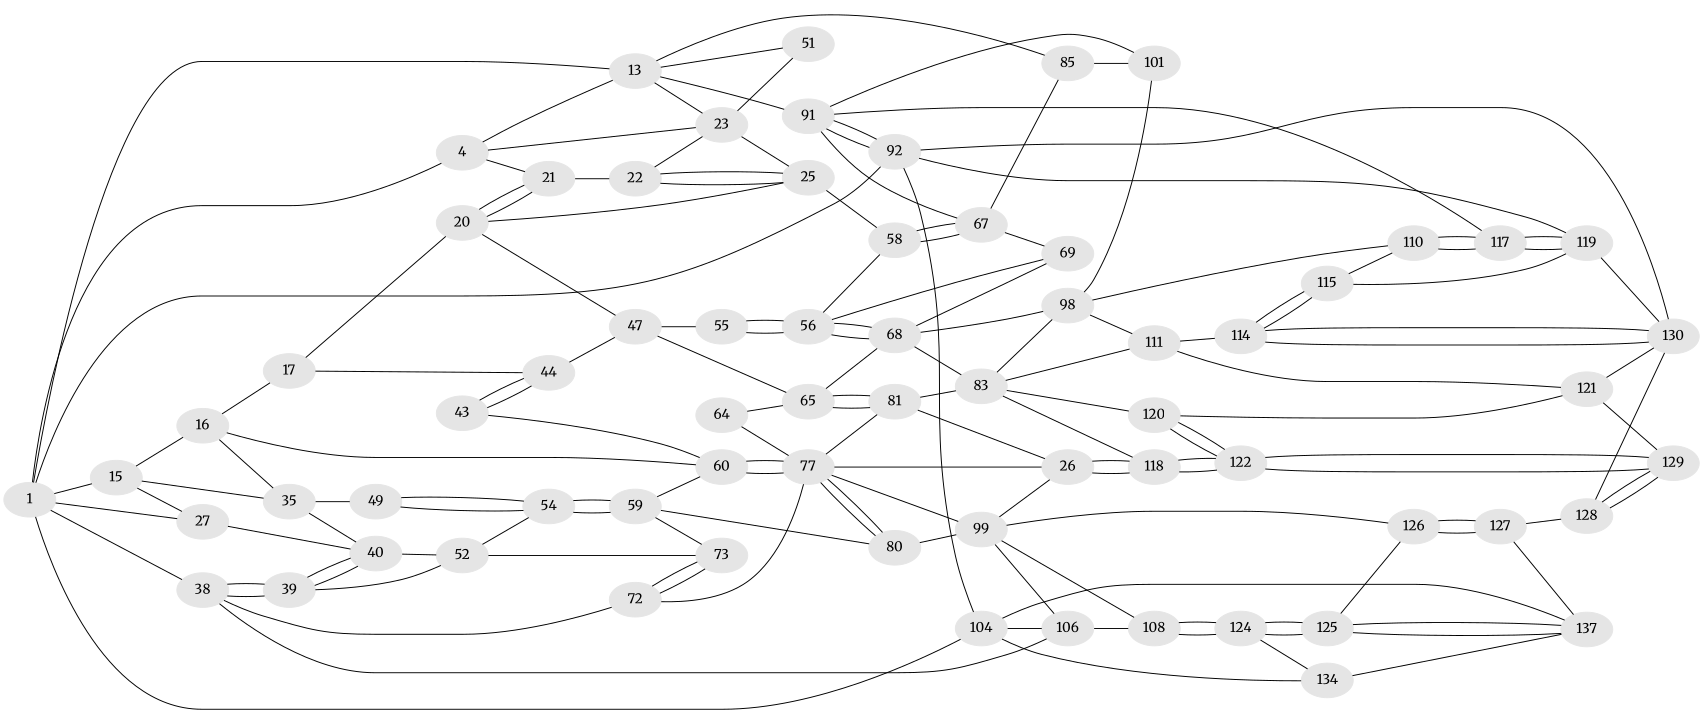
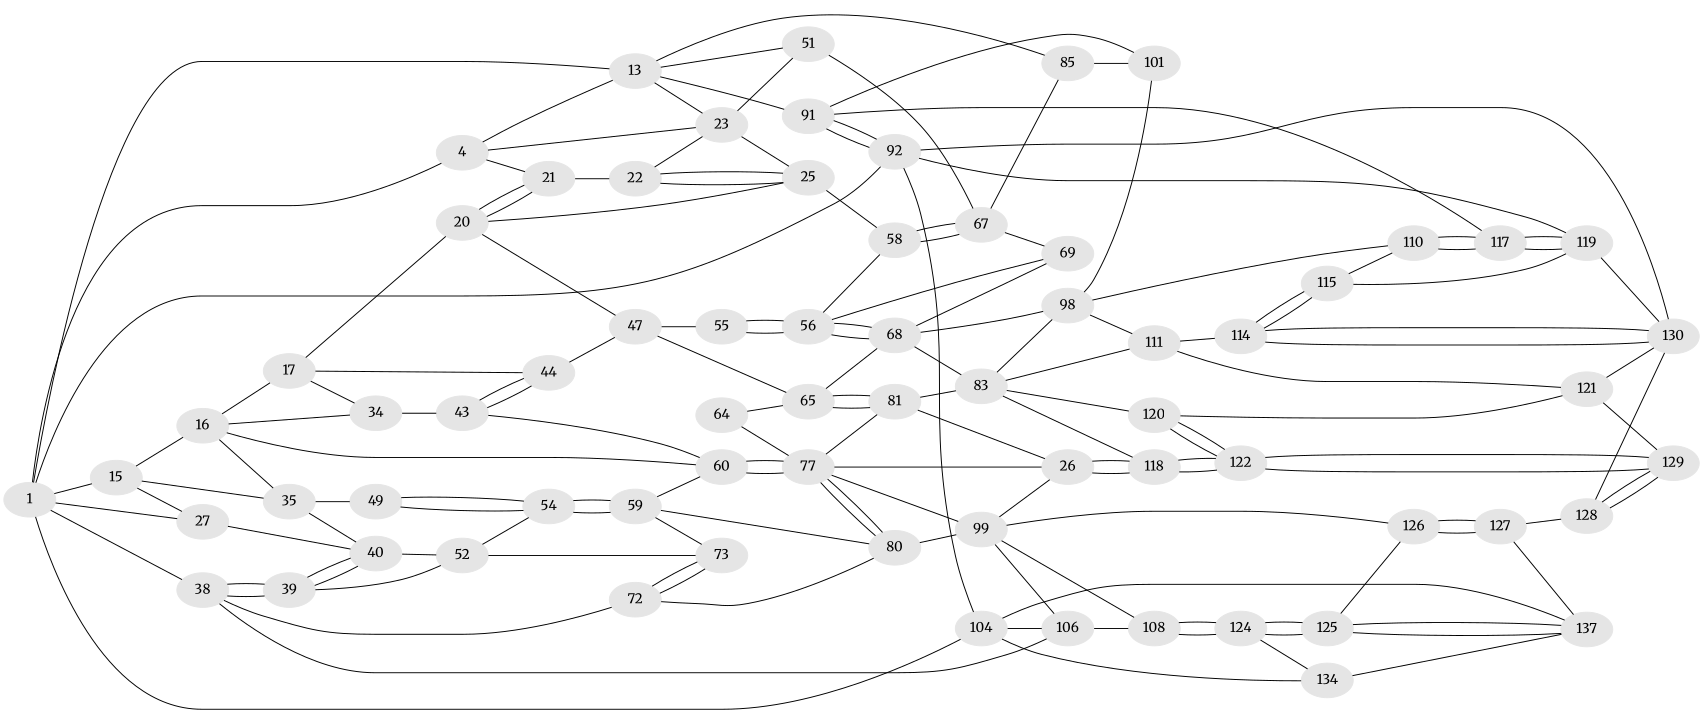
(882, 186) -> (914, 119)
none -> (376, 413)
(757, 574) -> (771, 598)
